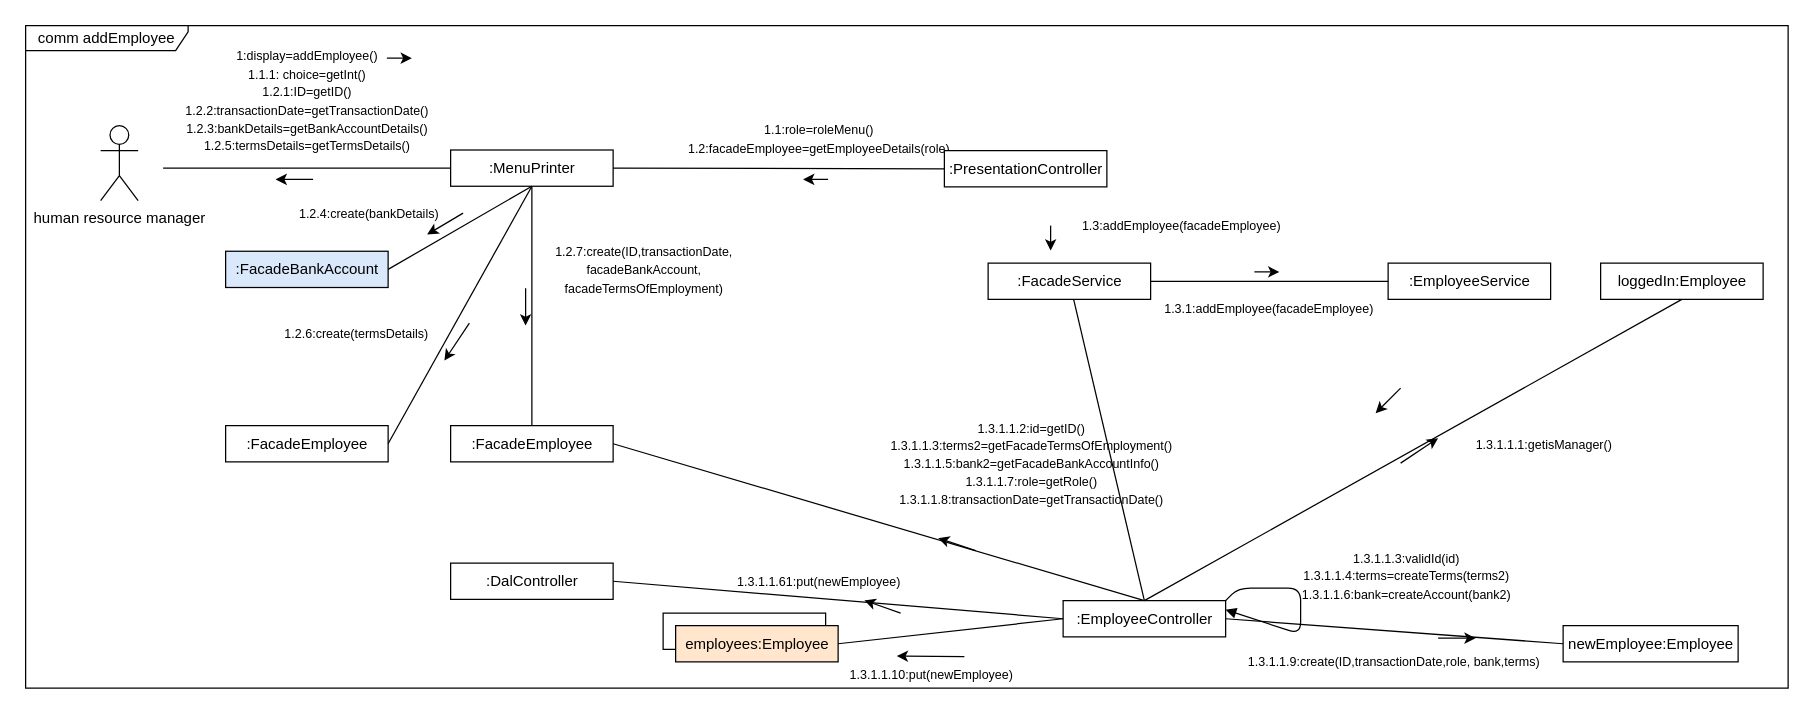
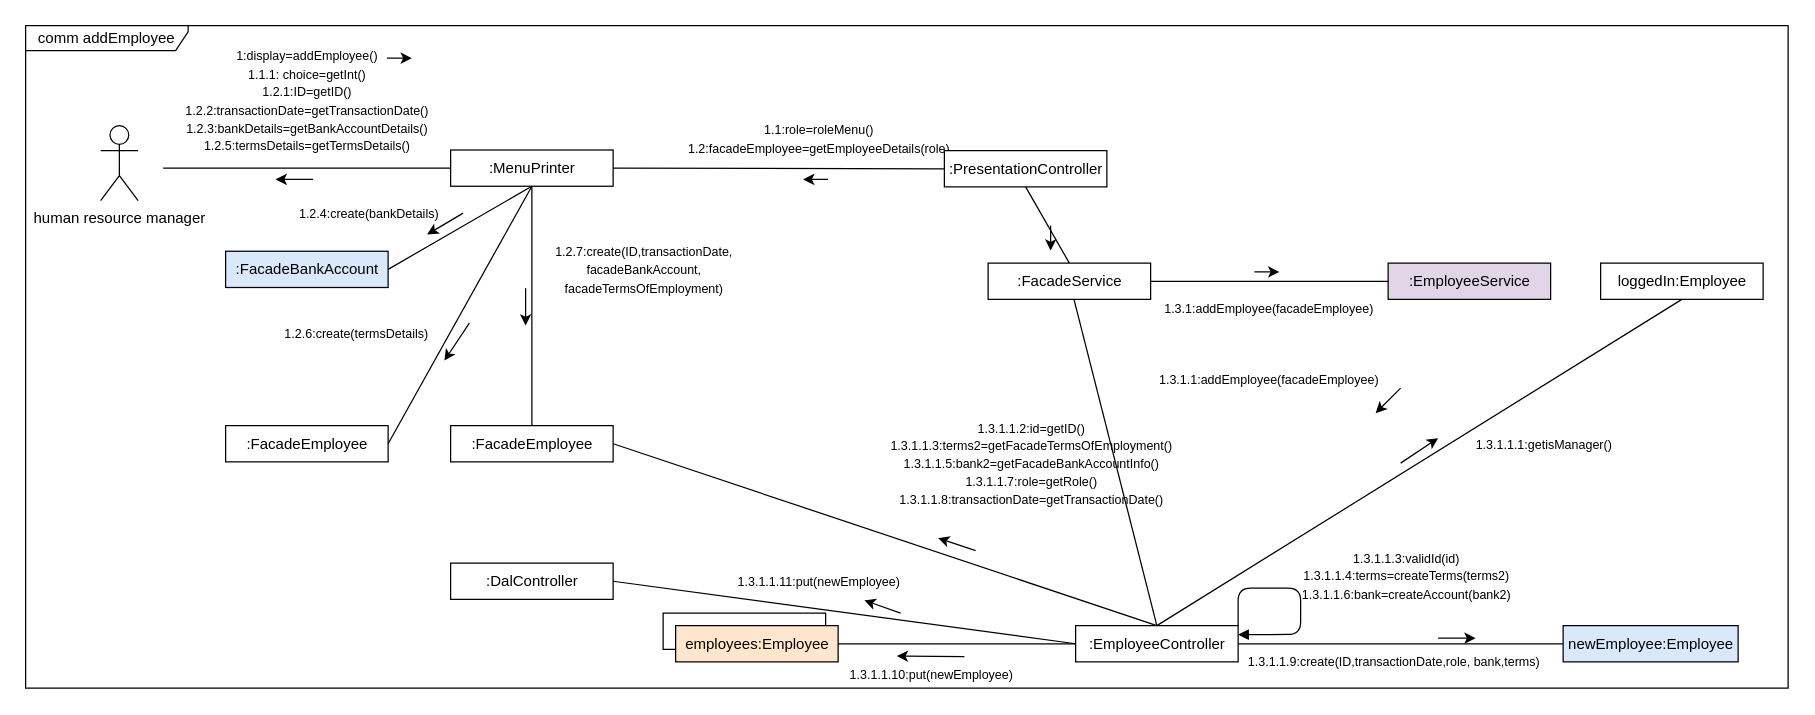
none -> (1037, 207)
(1182, 226) -> none
(1469, 281) -> (1469, 281)
none -> (1269, 388)
(819, 582) -> (819, 582)
(1144, 619) -> (1157, 644)
(1651, 644) -> (1651, 644)
